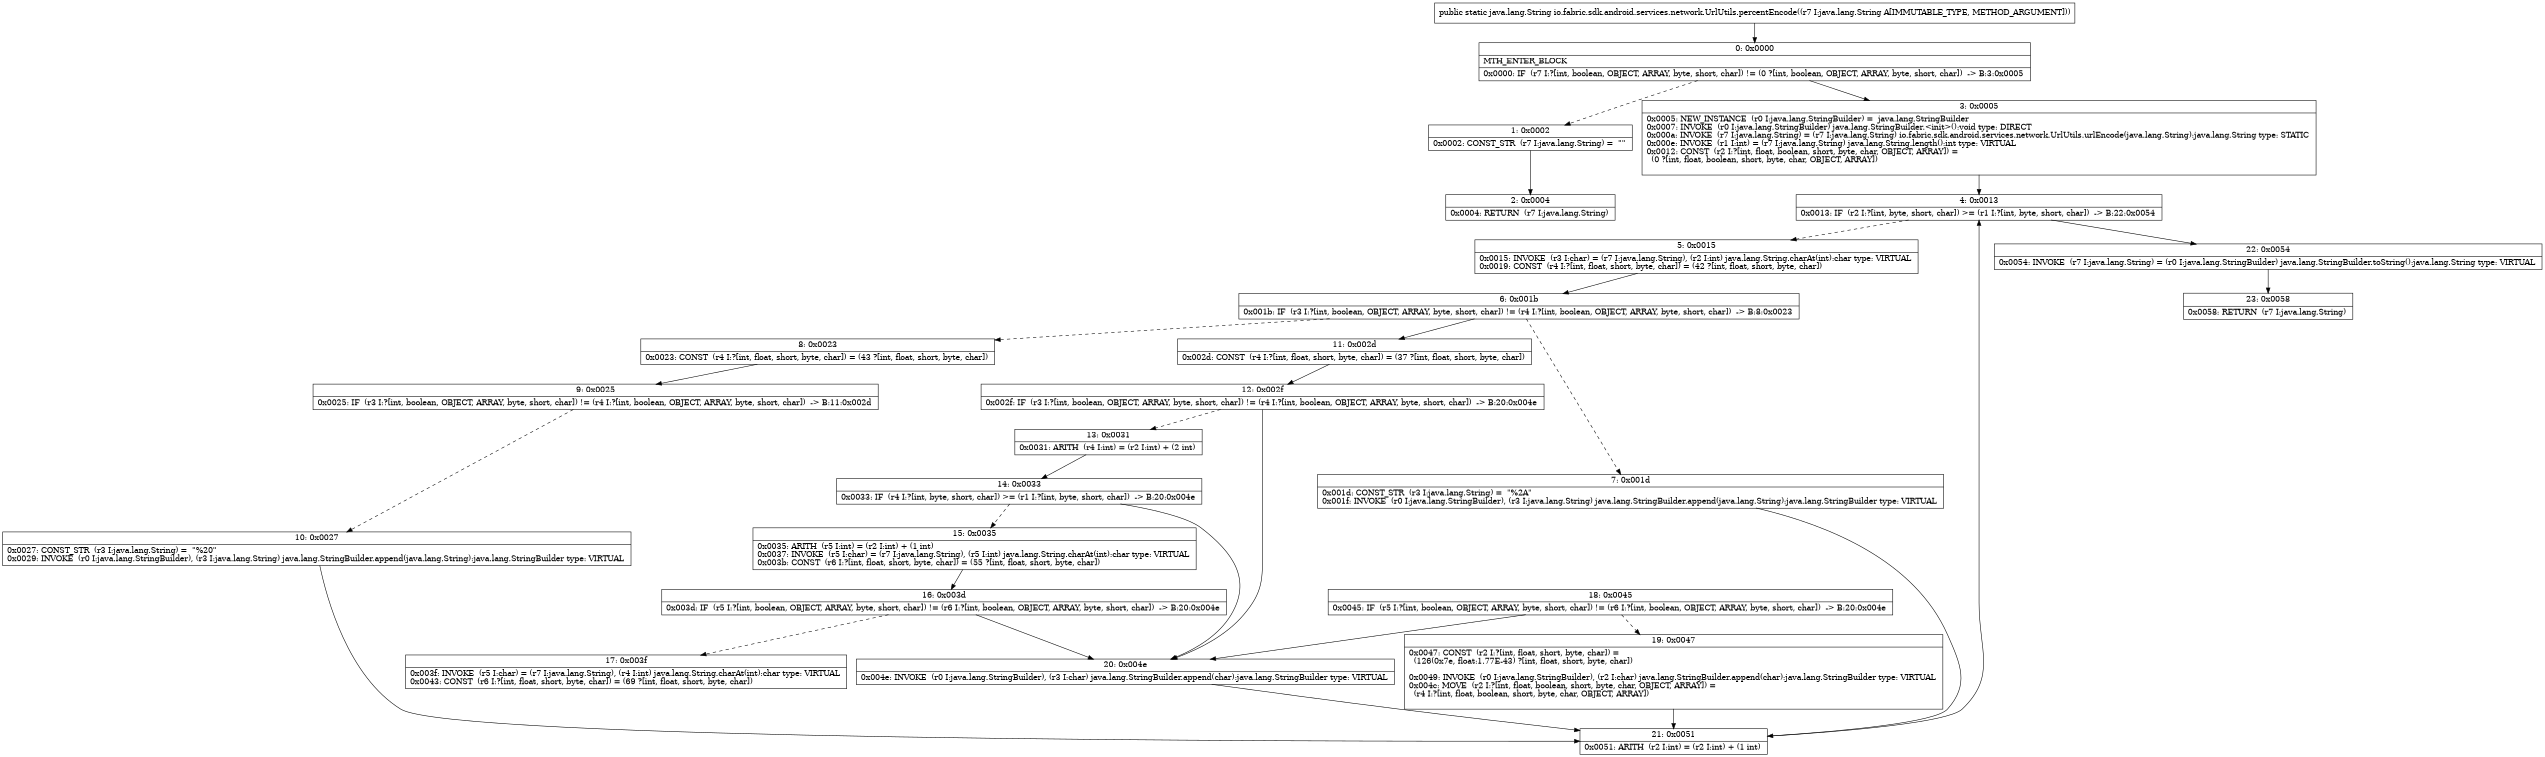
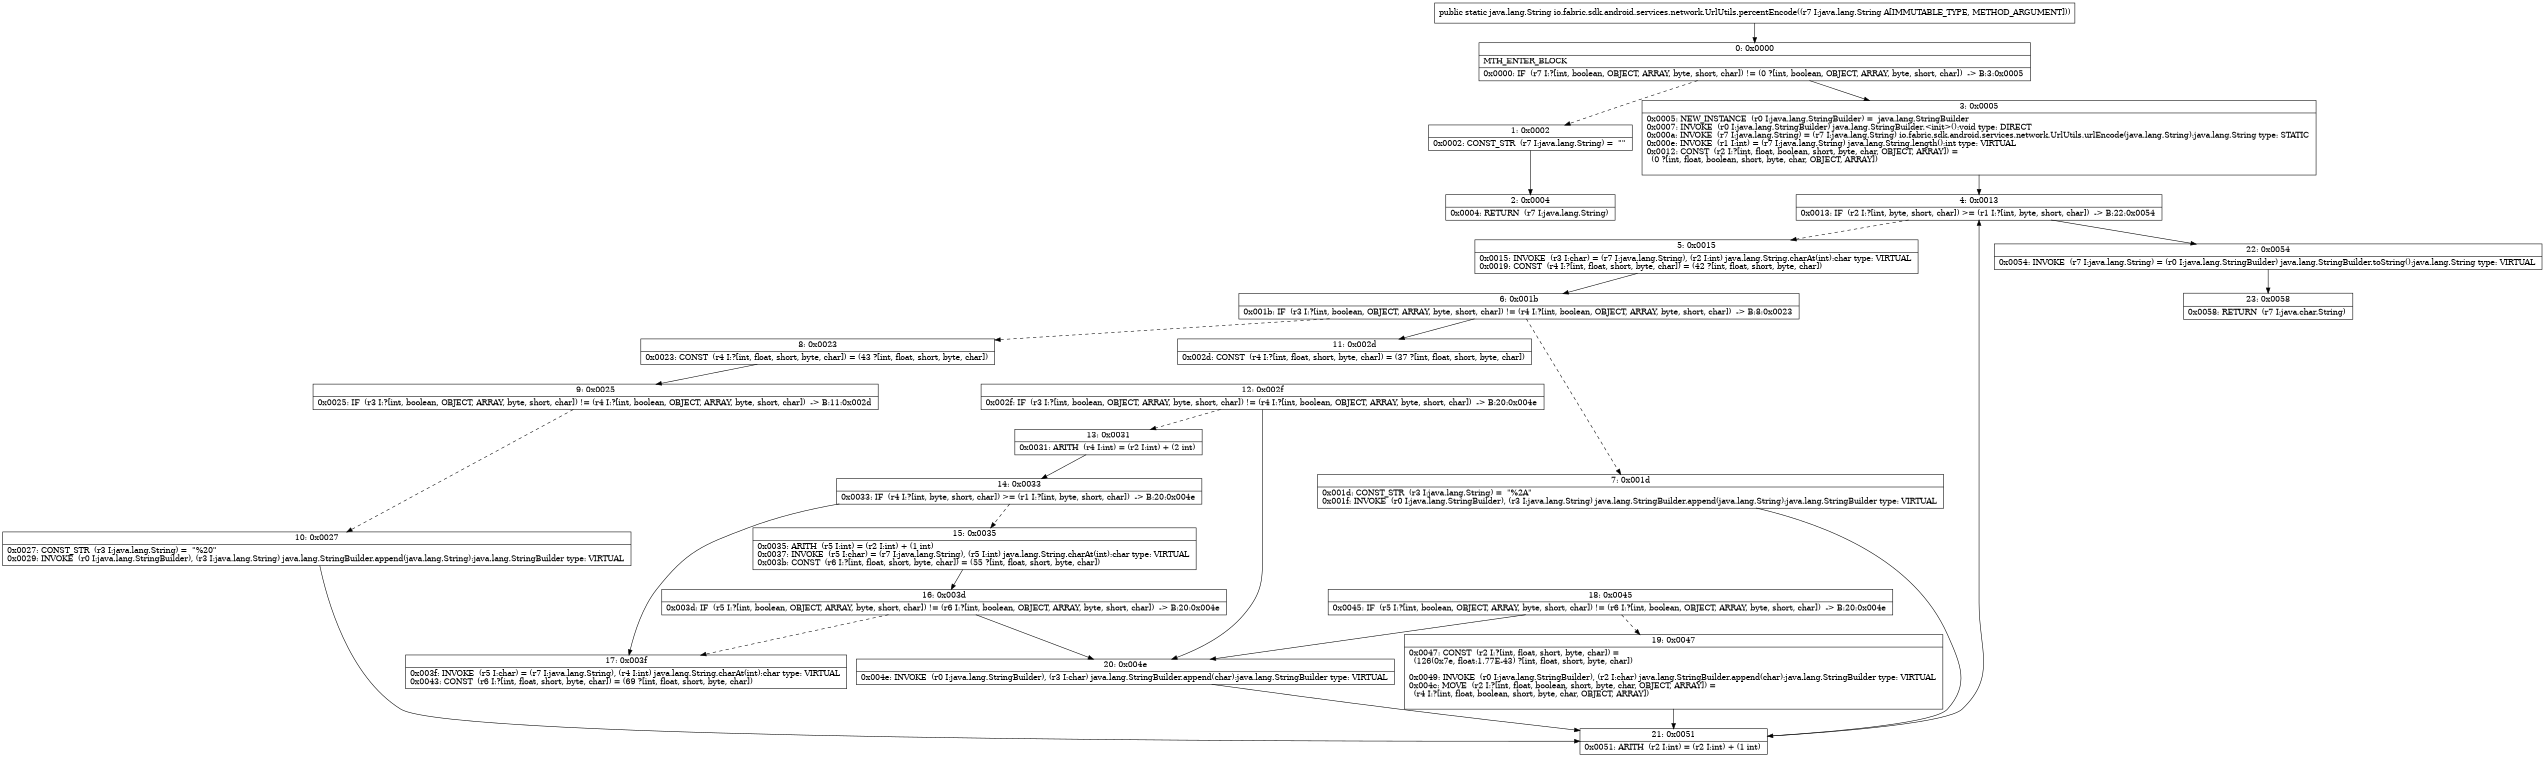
(2268, 313) -> (2268, 313)
(1311, 373) -> none
(1232, 560) -> (709, 544)
